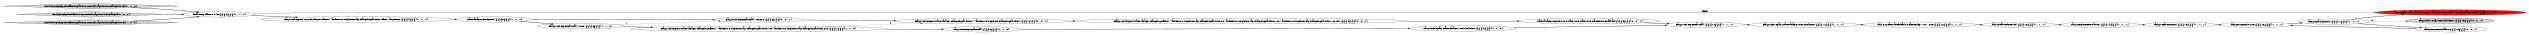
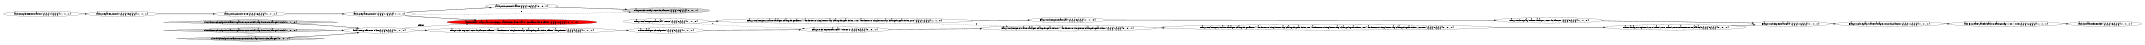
(536, 23) -> none
(2058, 25) -> none
(2354, 27) -> (590, 8)
